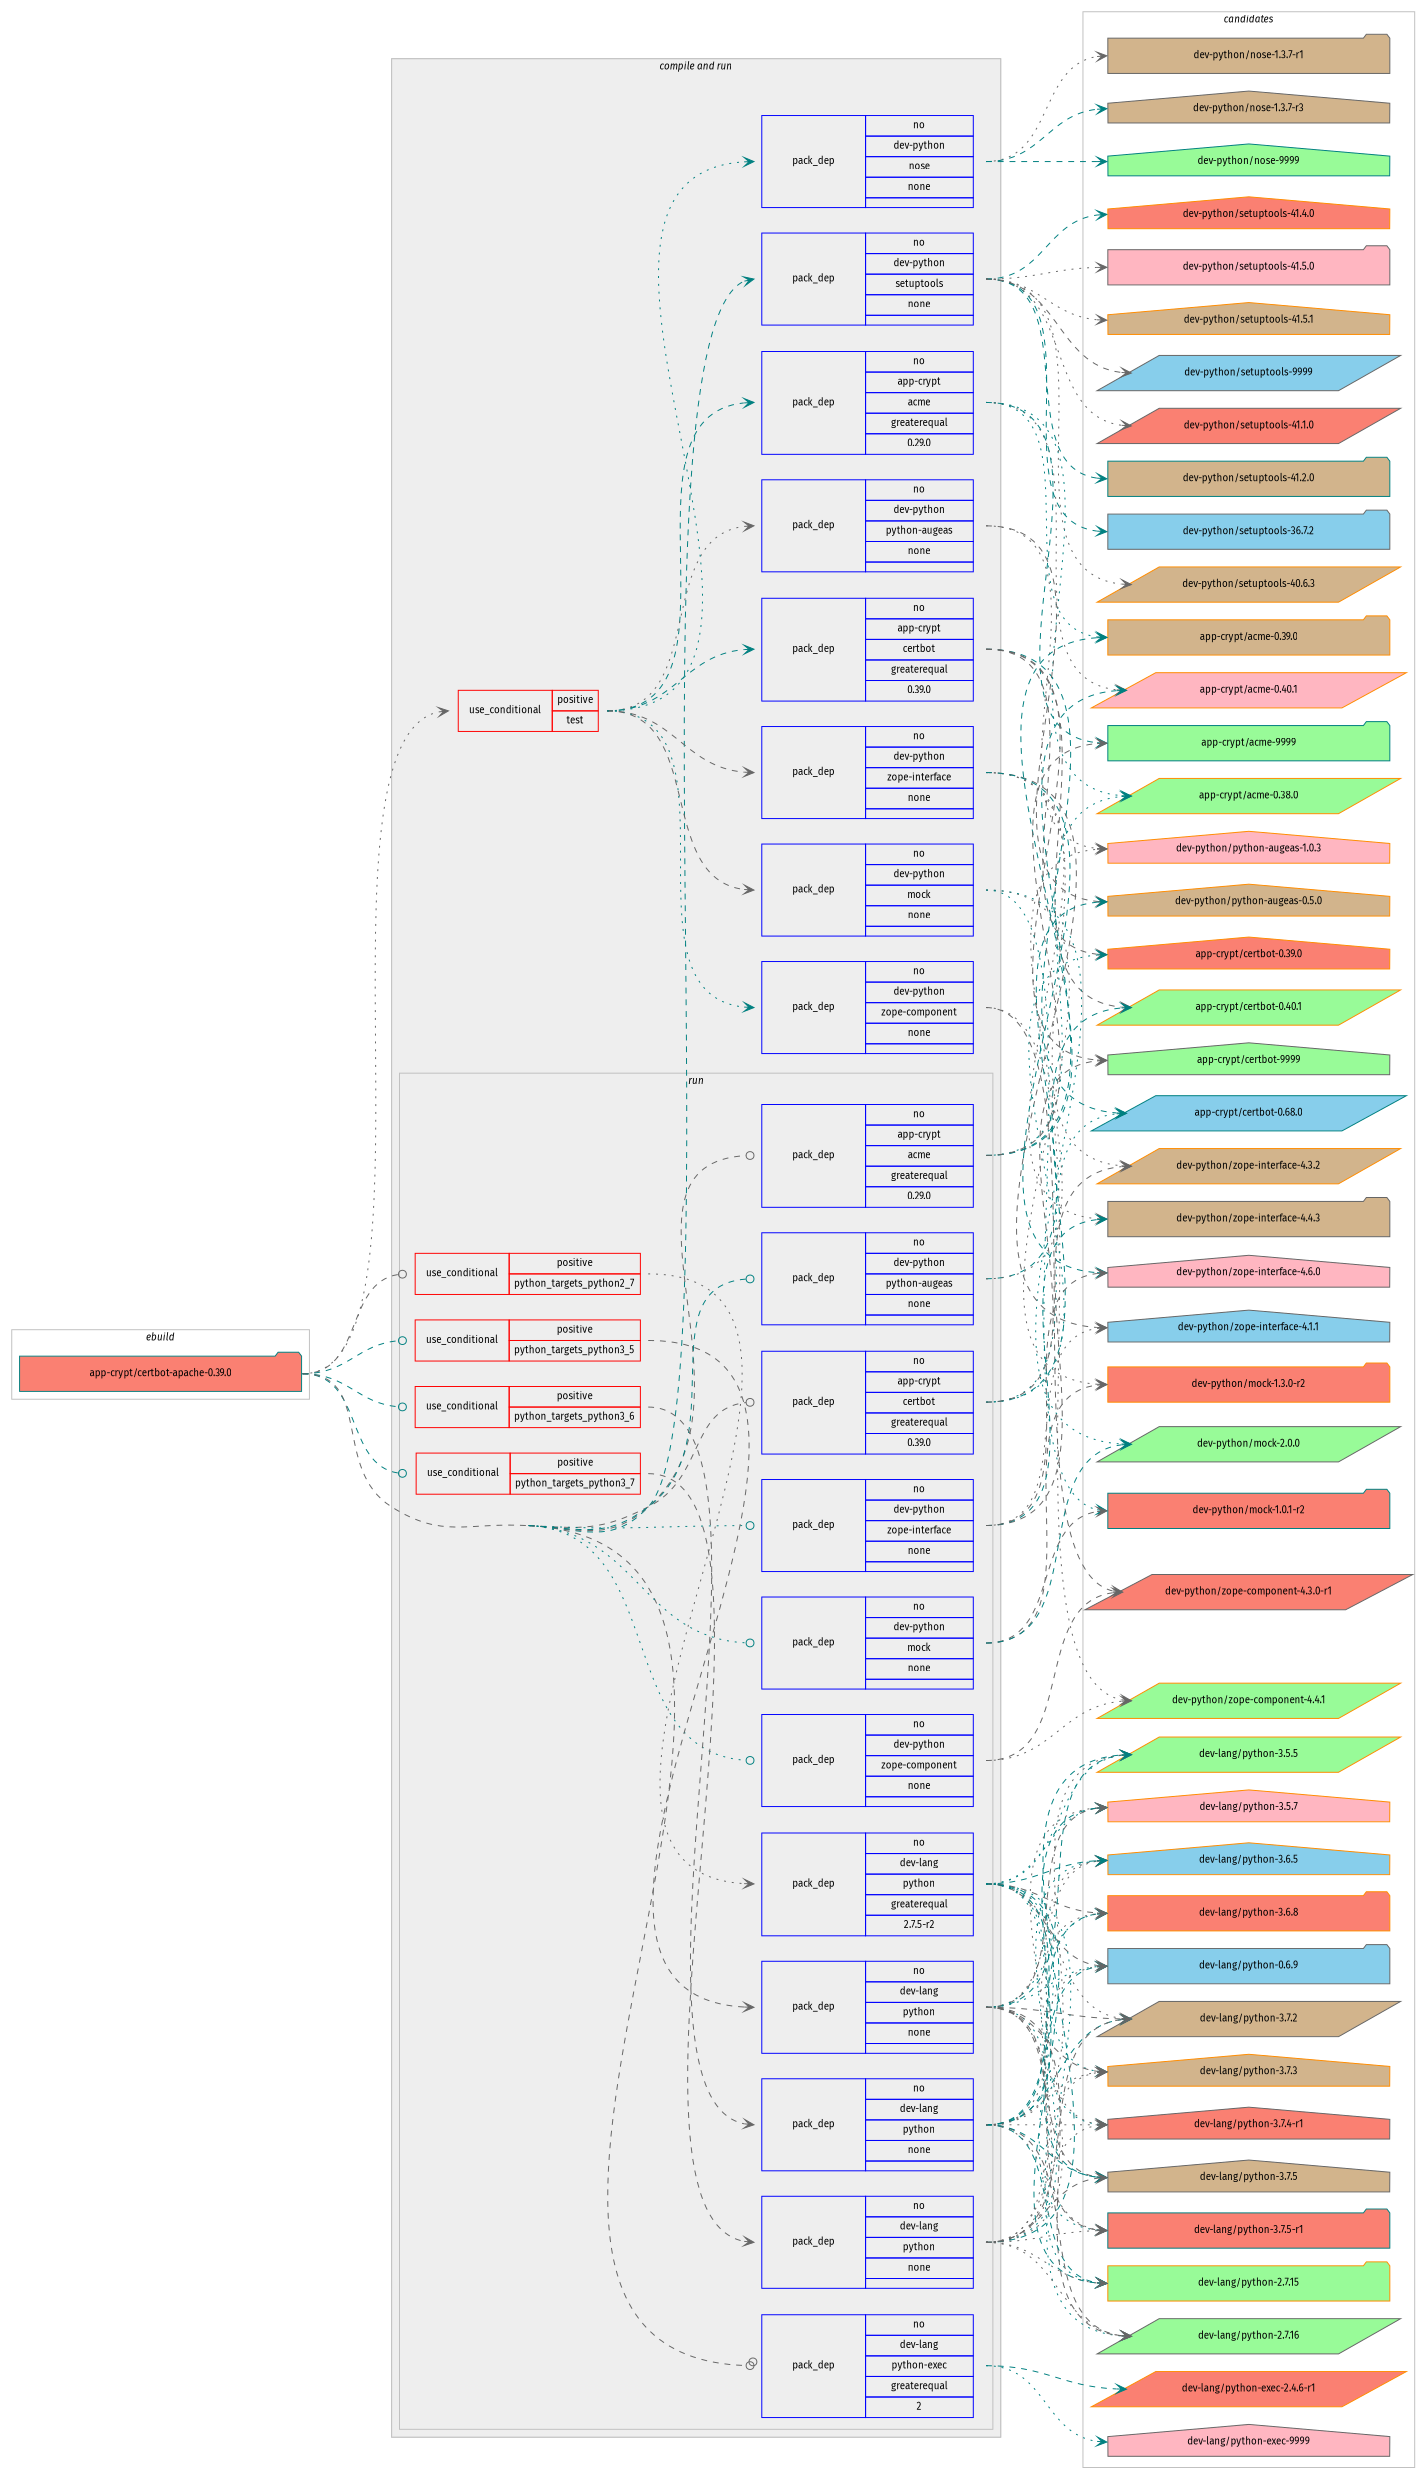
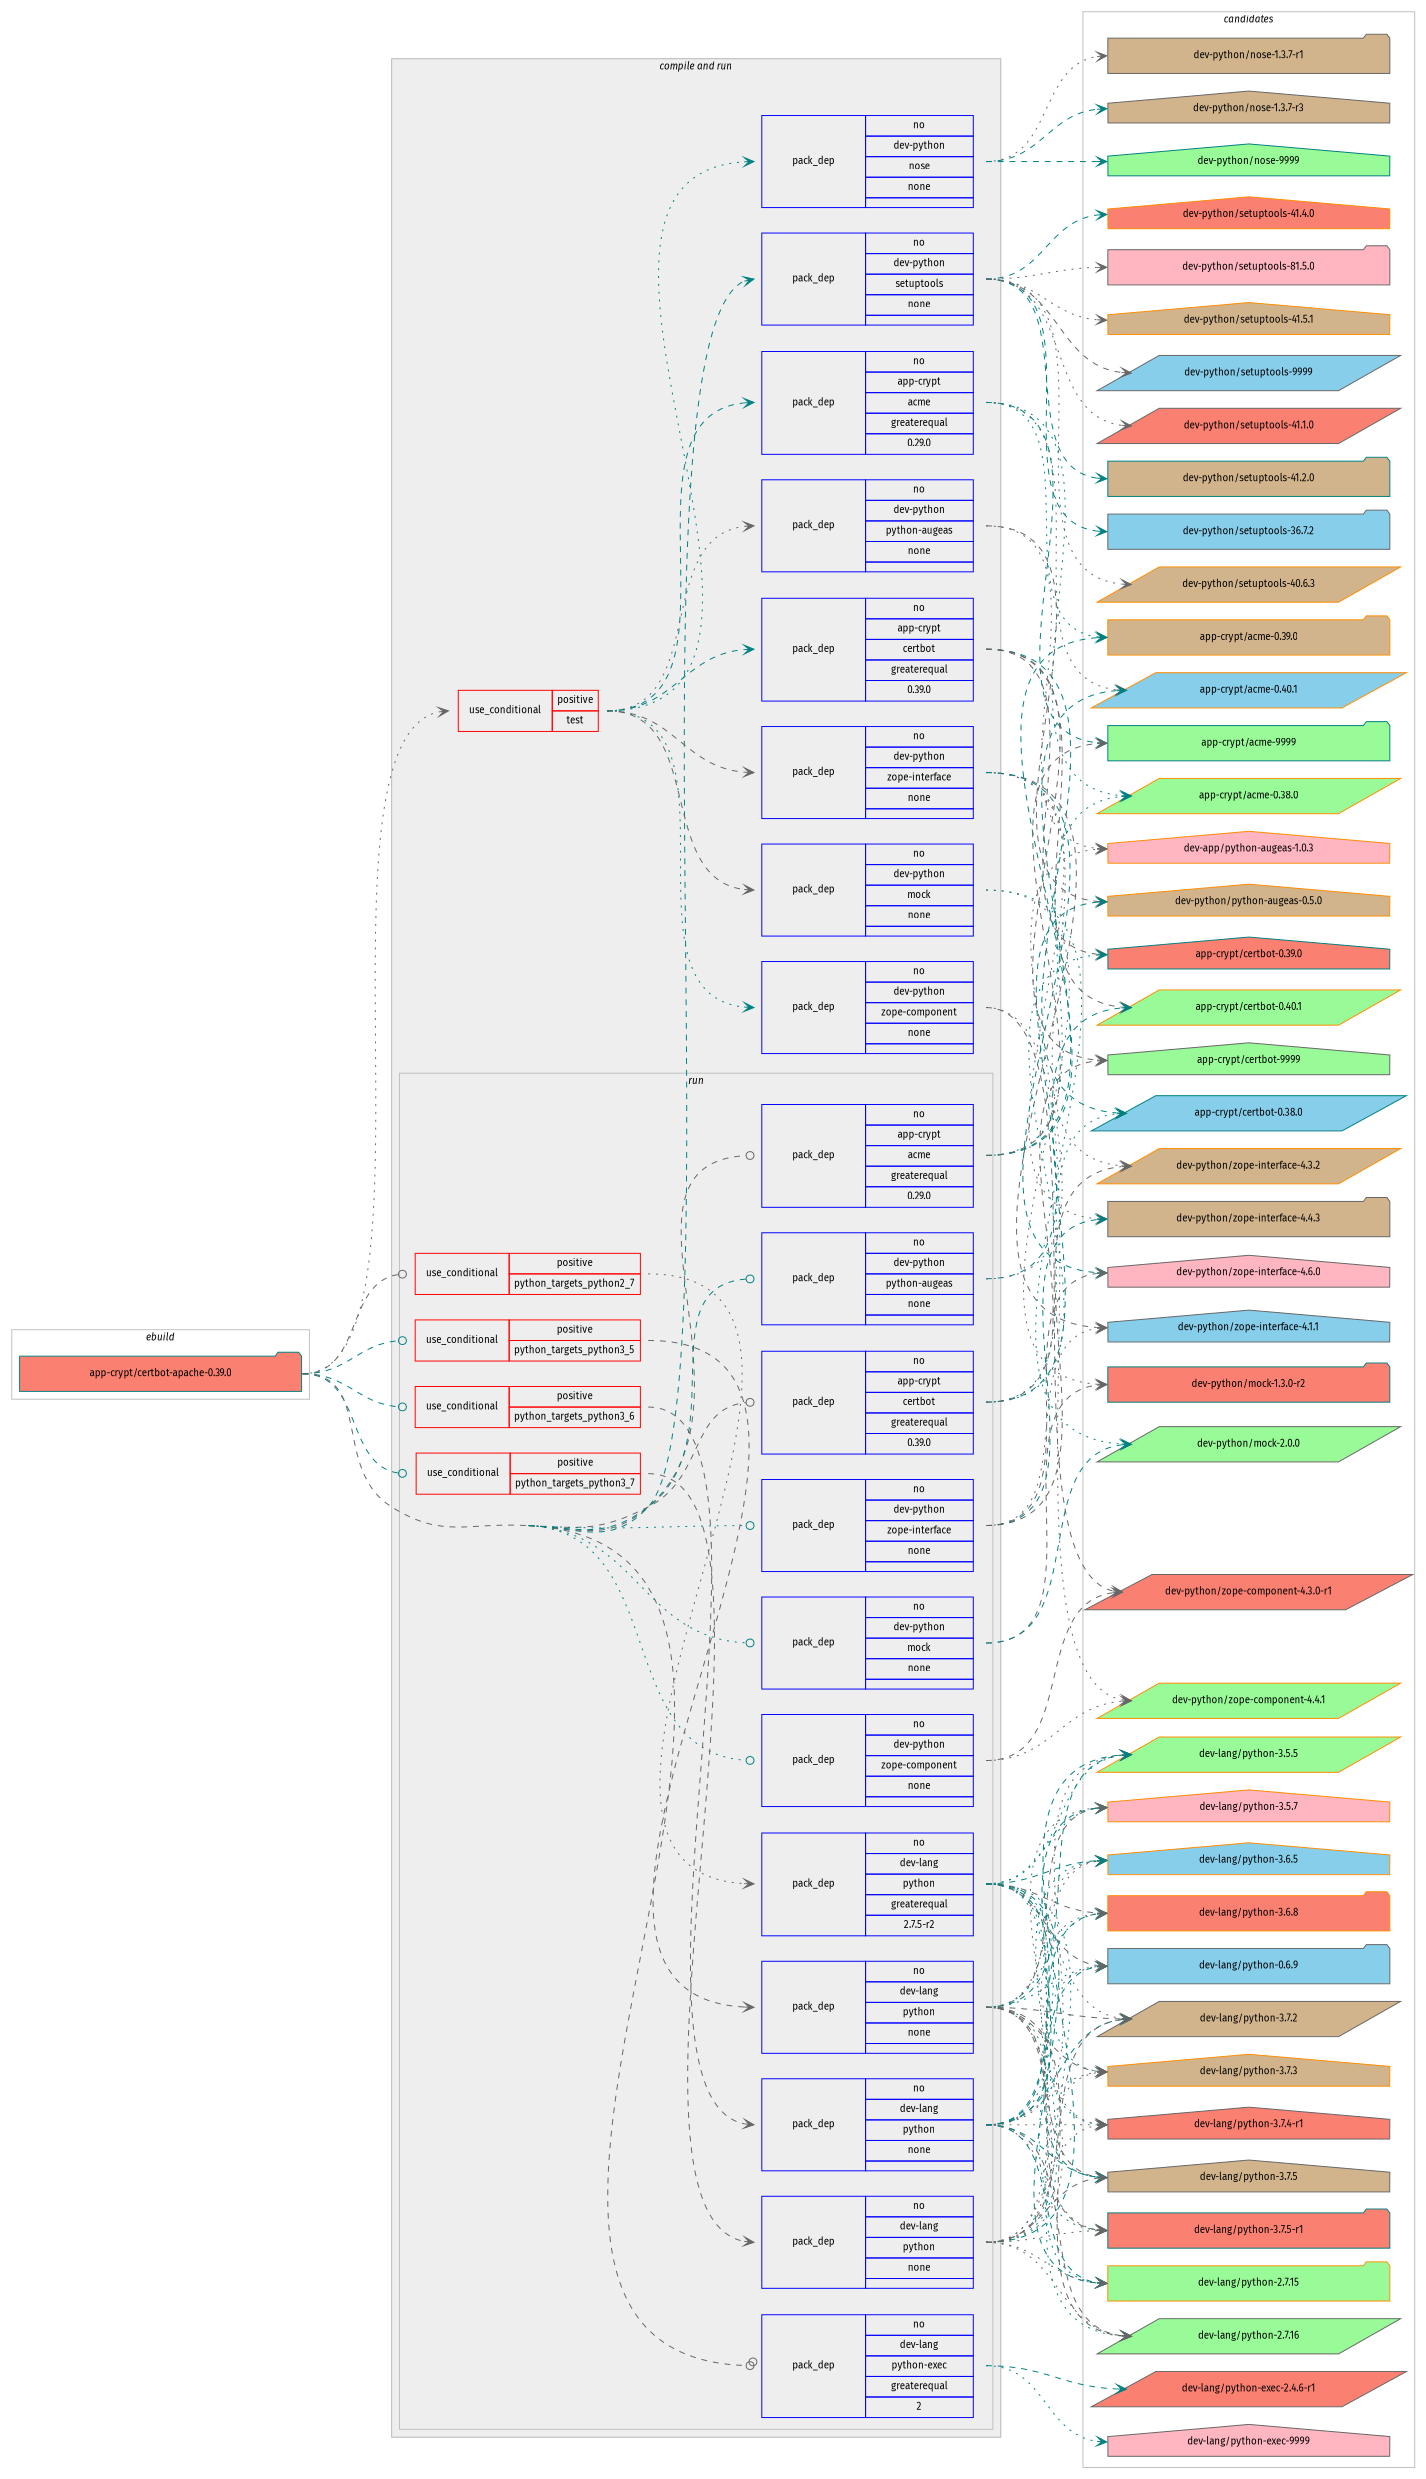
(1249, 267) -> (1249, 267)
(1249, 690) -> (1249, 690)
(1249, 849) -> (1249, 849)
(1249, 955) -> (1249, 955)
(1249, 1113) -> (1249, 1113)
(1249, 1385) -> (1249, 1385)
(1249, 1511) -> none
(1249, 2389) -> (1249, 2389)
